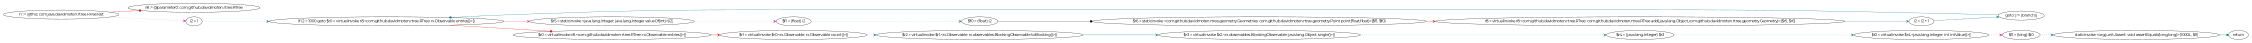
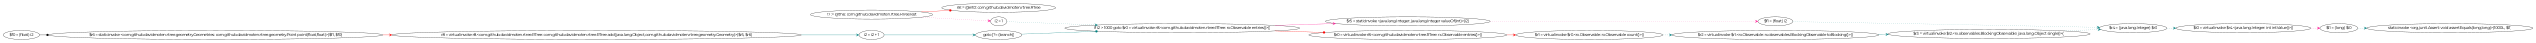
(194, 8) -> (999, 8)
(61, 15) -> (872, 15)
(885, 21) -> (1945, 24)
(2238, 35) -> none
